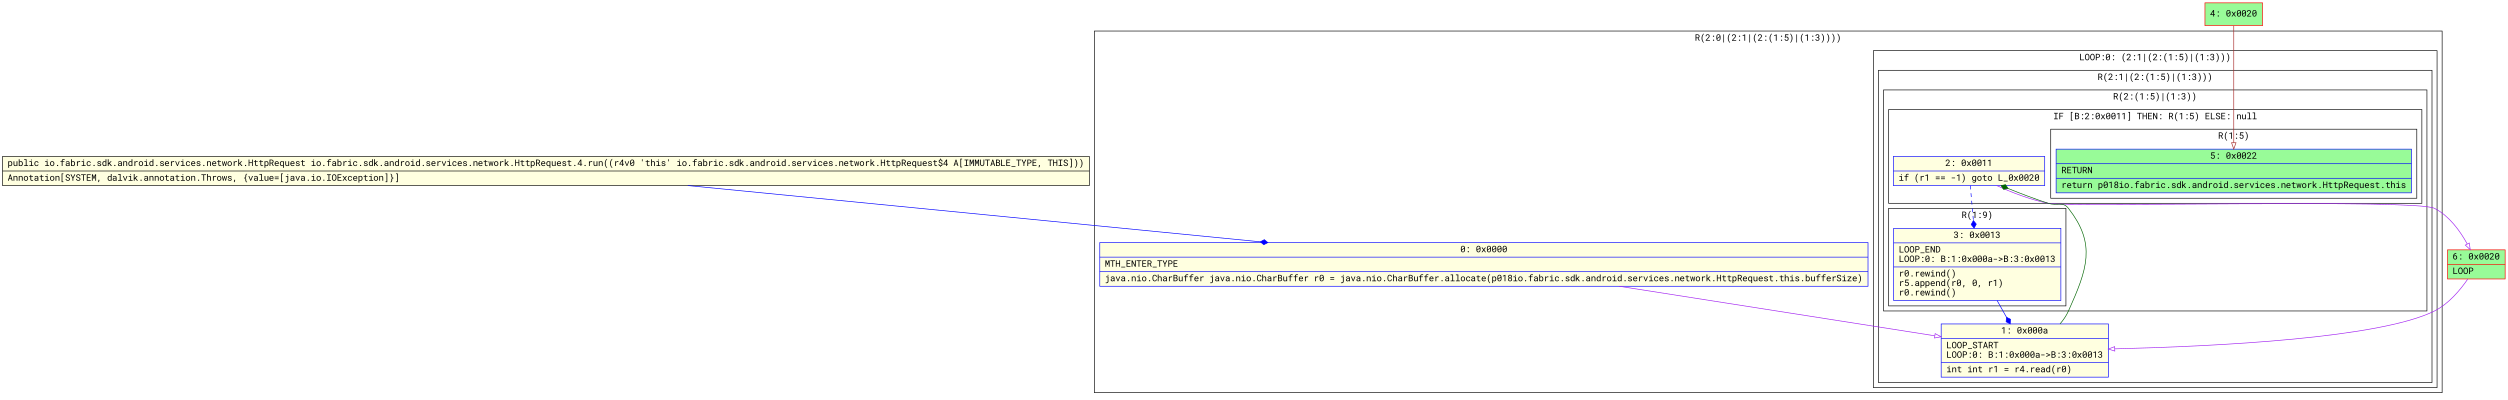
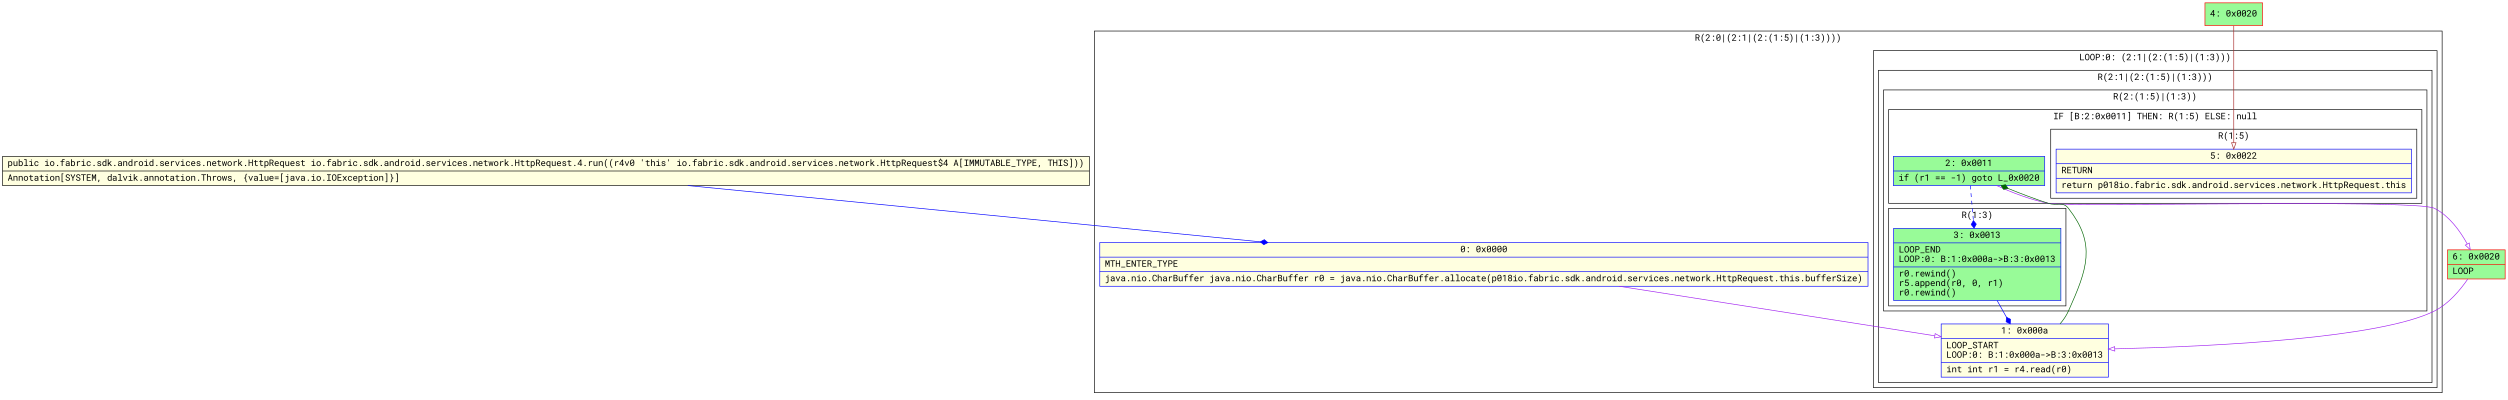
(1969, 171) -> (1969, 171)
(2234, 171) -> (2234, 171)
(1977, 216) -> (1977, 216)
(1977, 264) -> (1977, 264)
